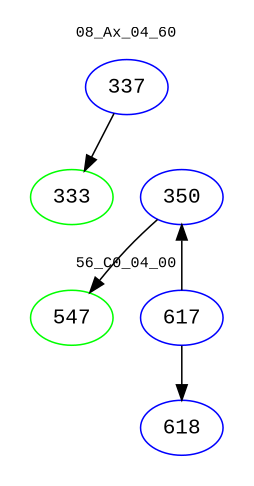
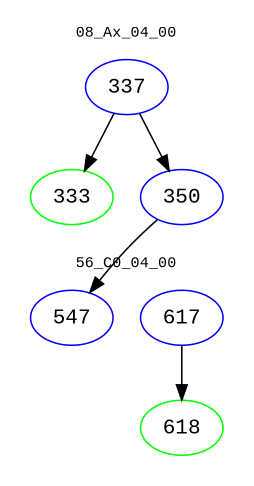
(127, 33) -> (127, 33)
(182, 265) -> (151, 135)
(72, 318) -> (72, 318)
(182, 428) -> (182, 428)
